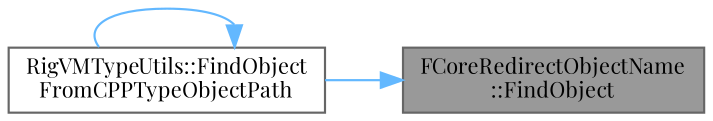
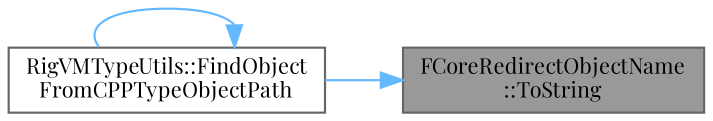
(554, 80) -> (554, 80)
